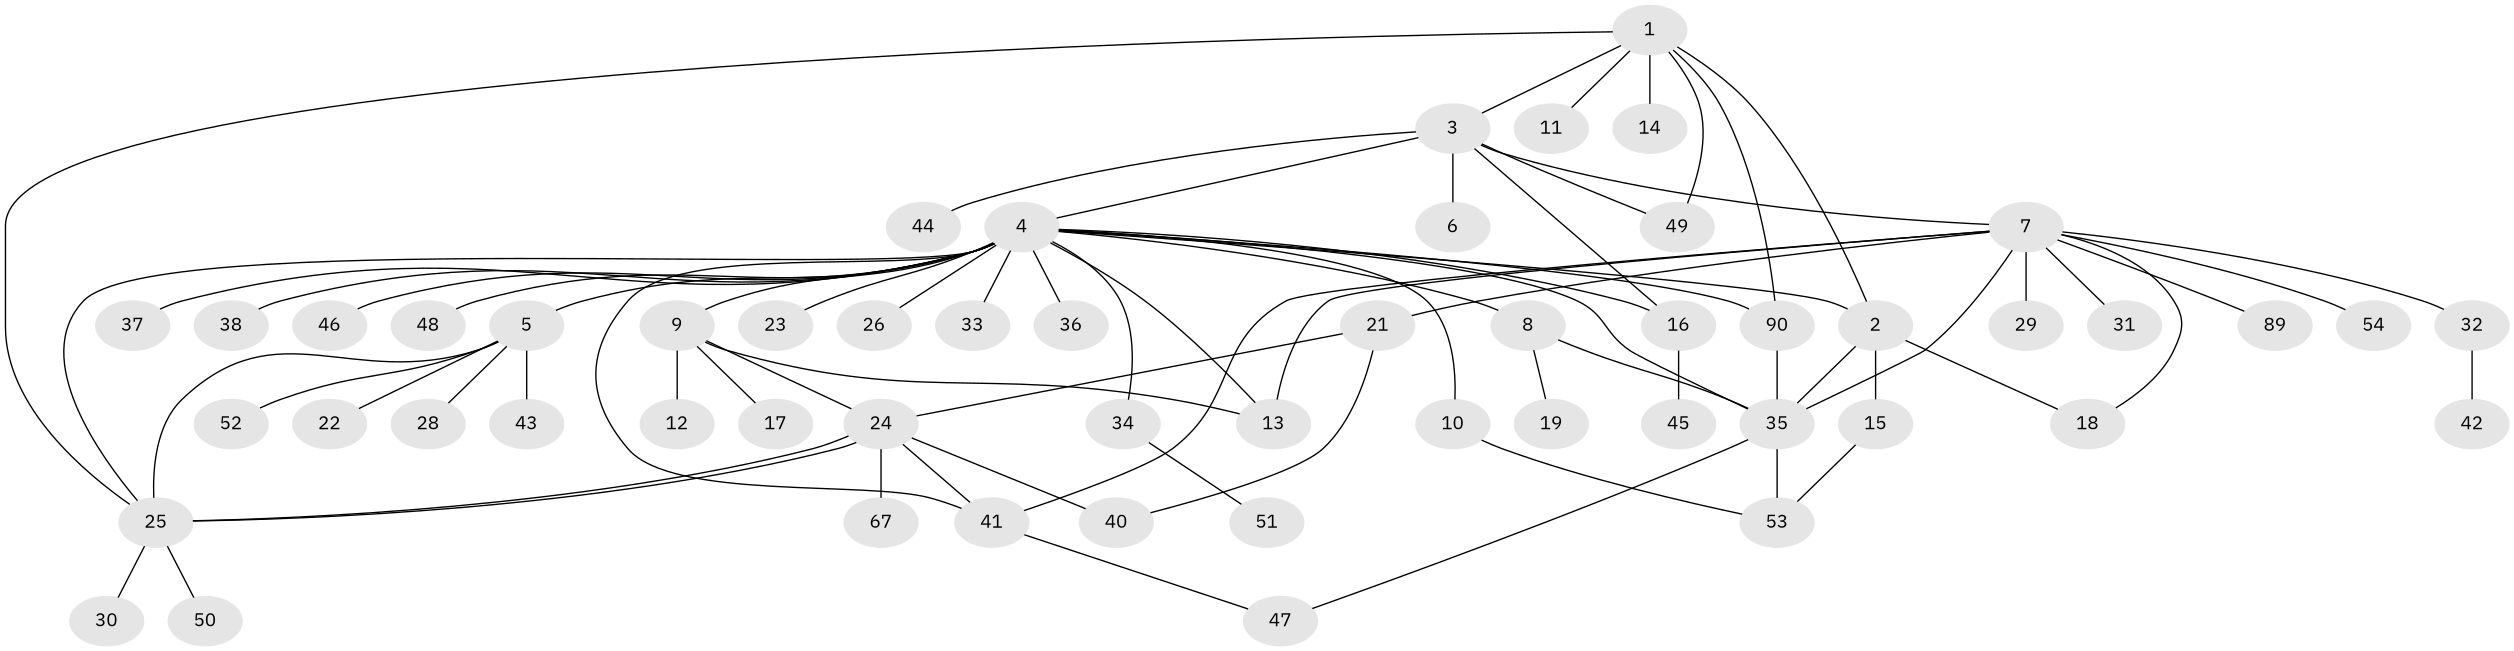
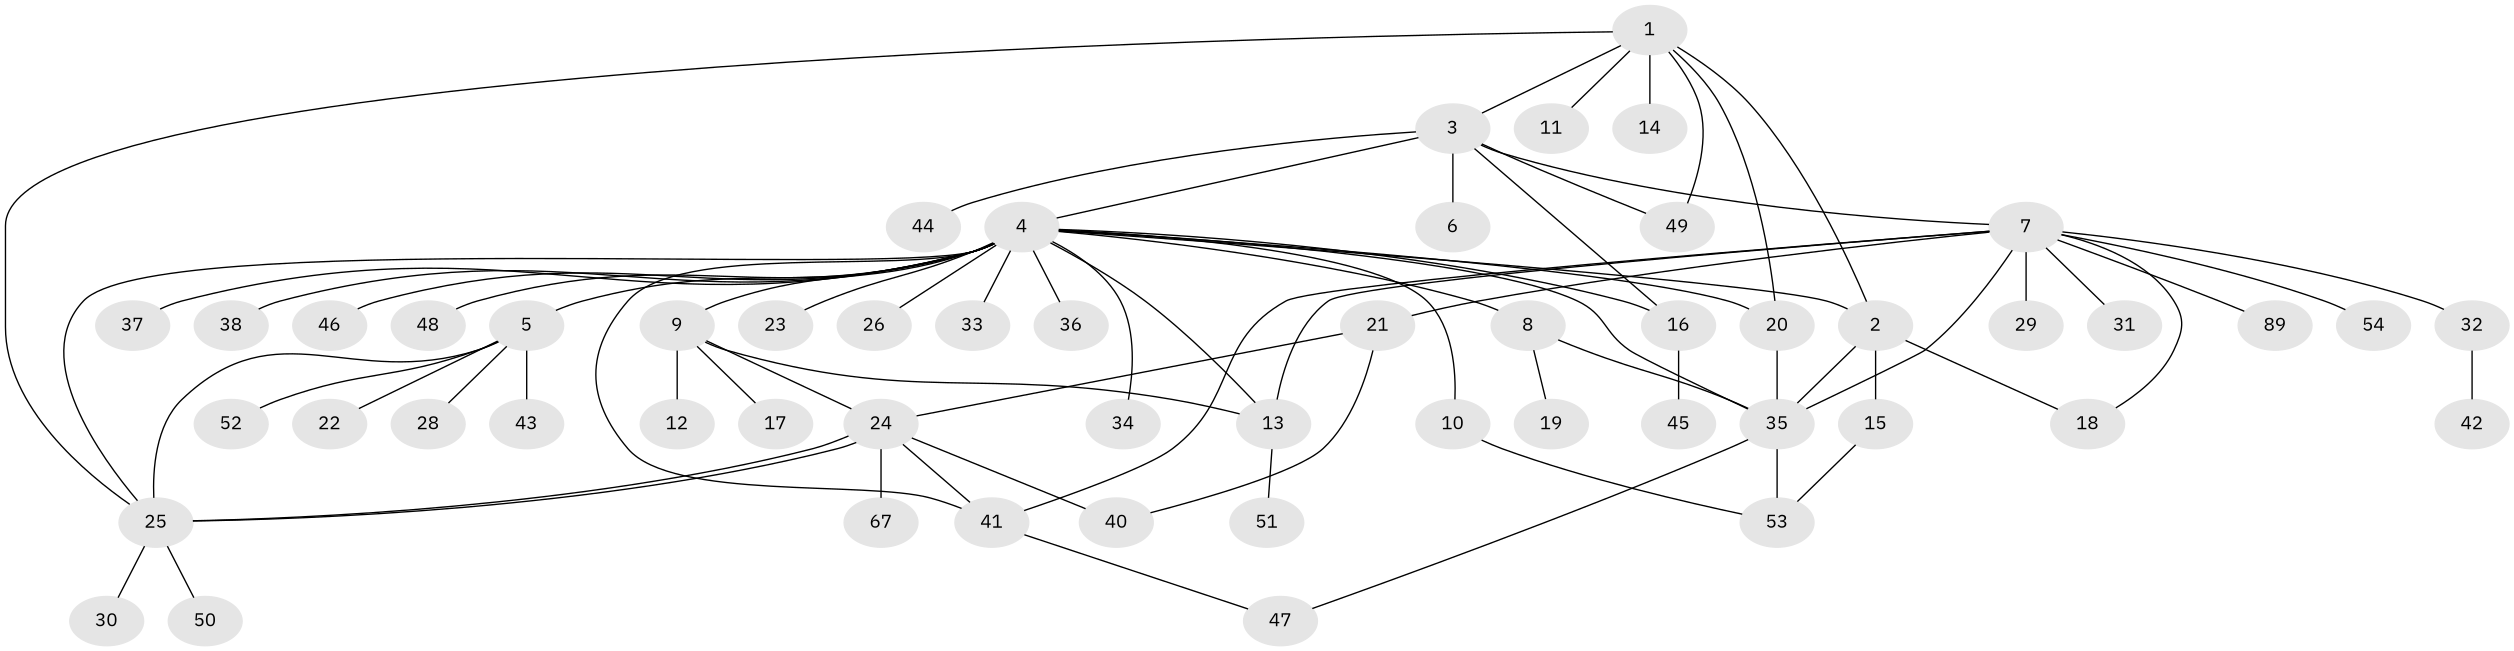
(1777, 326) -> (1777, 326)
(1195, 473) -> (1271, 466)
